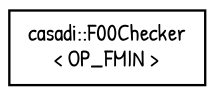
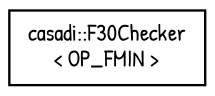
(107, 48) -> (107, 48)
